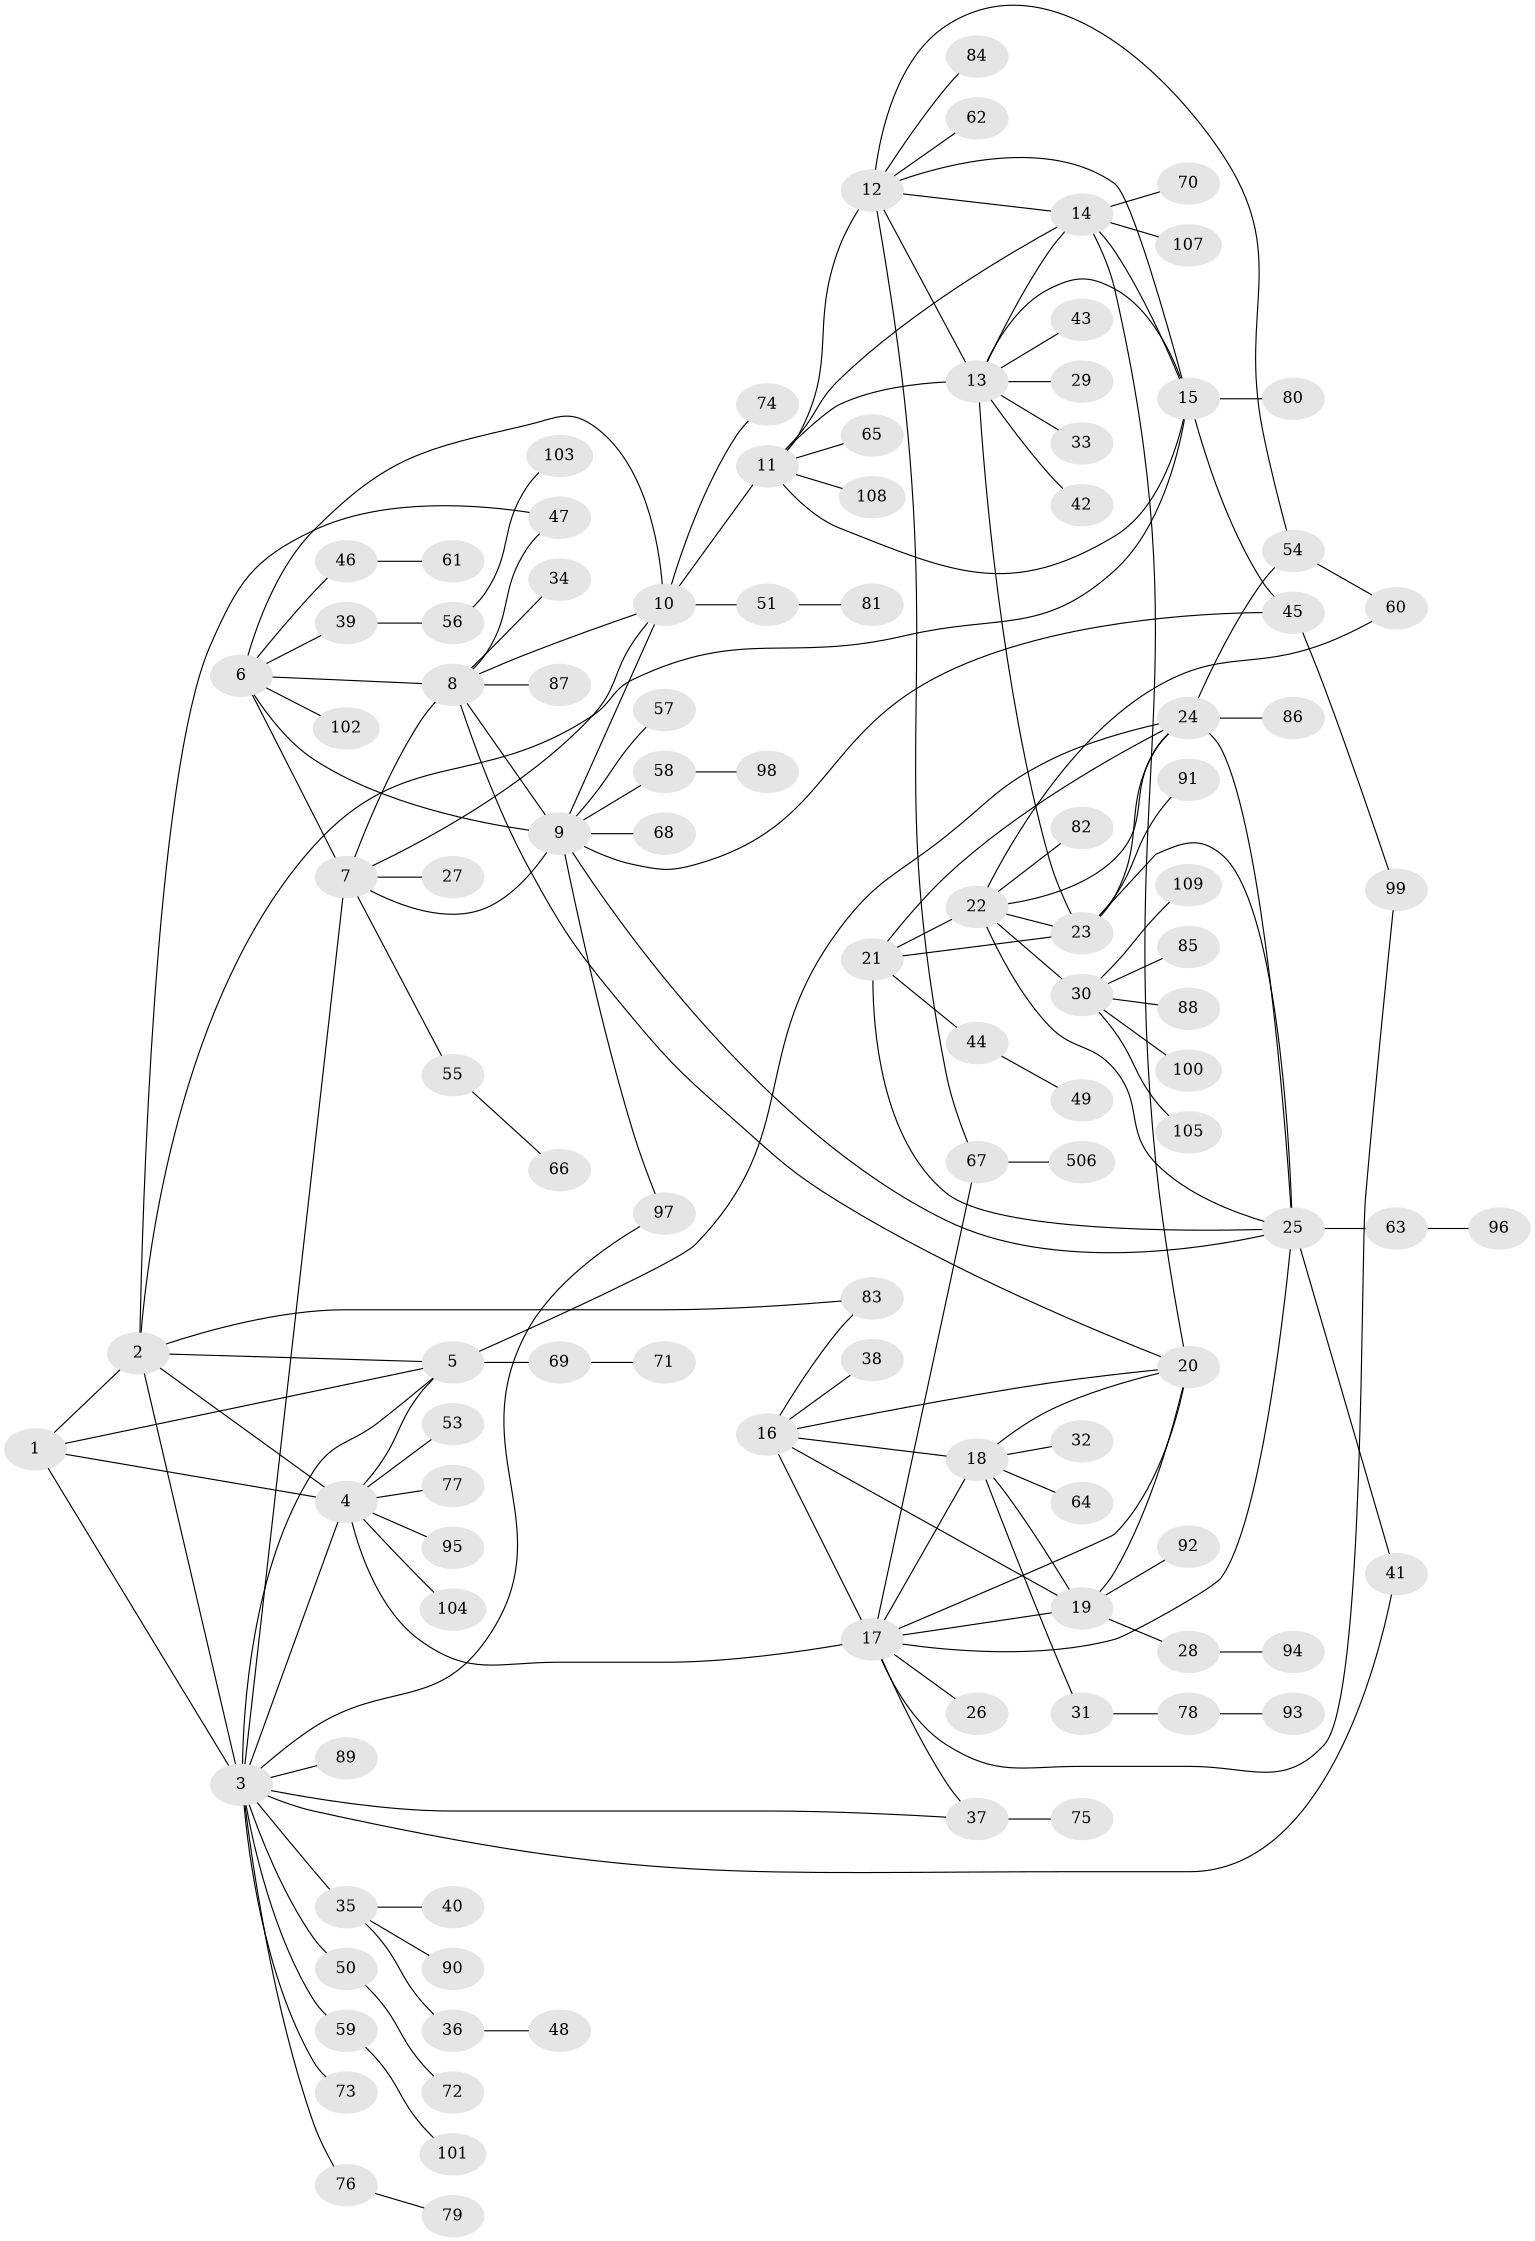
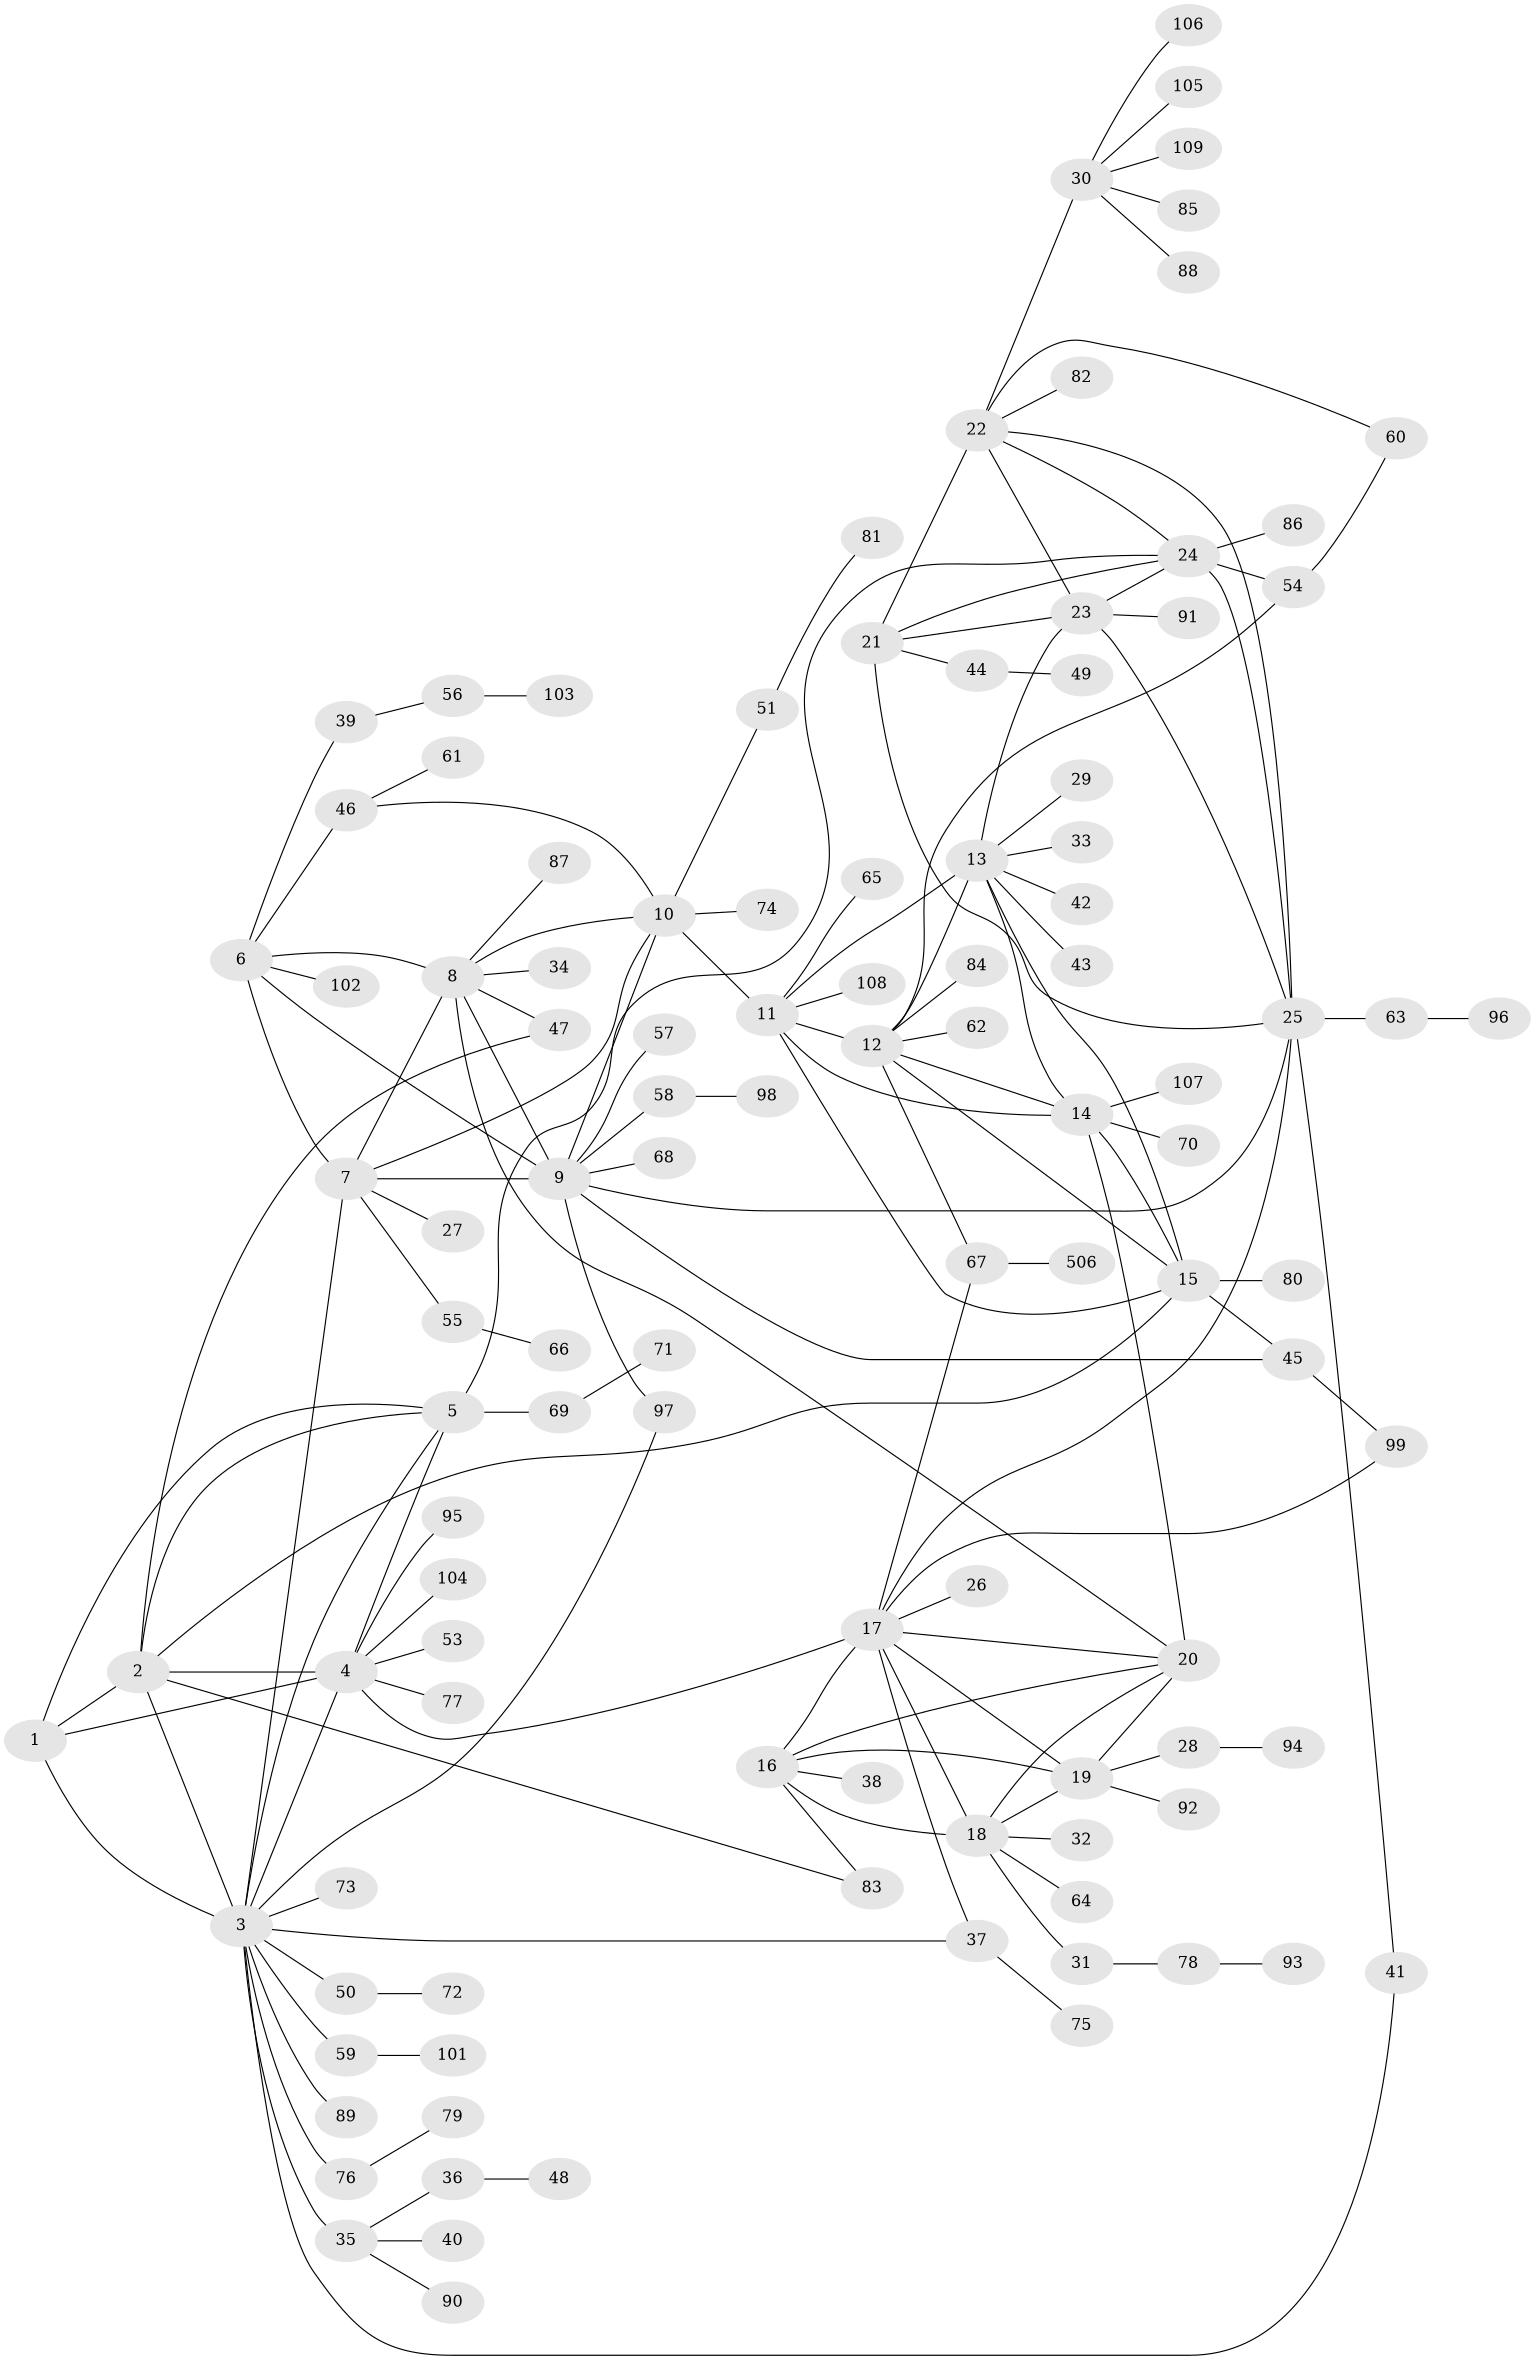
(460, 441) -> (531, 811)
(1189, 1071) -> (1189, 25)
